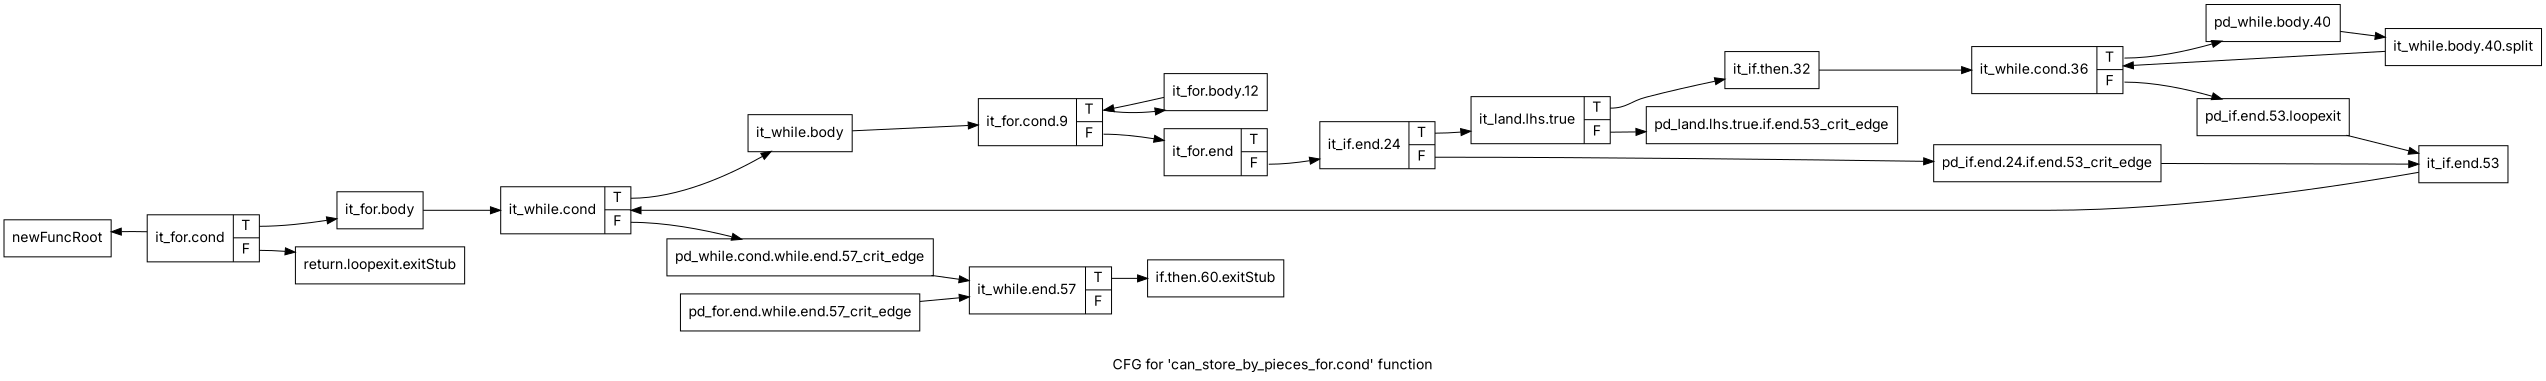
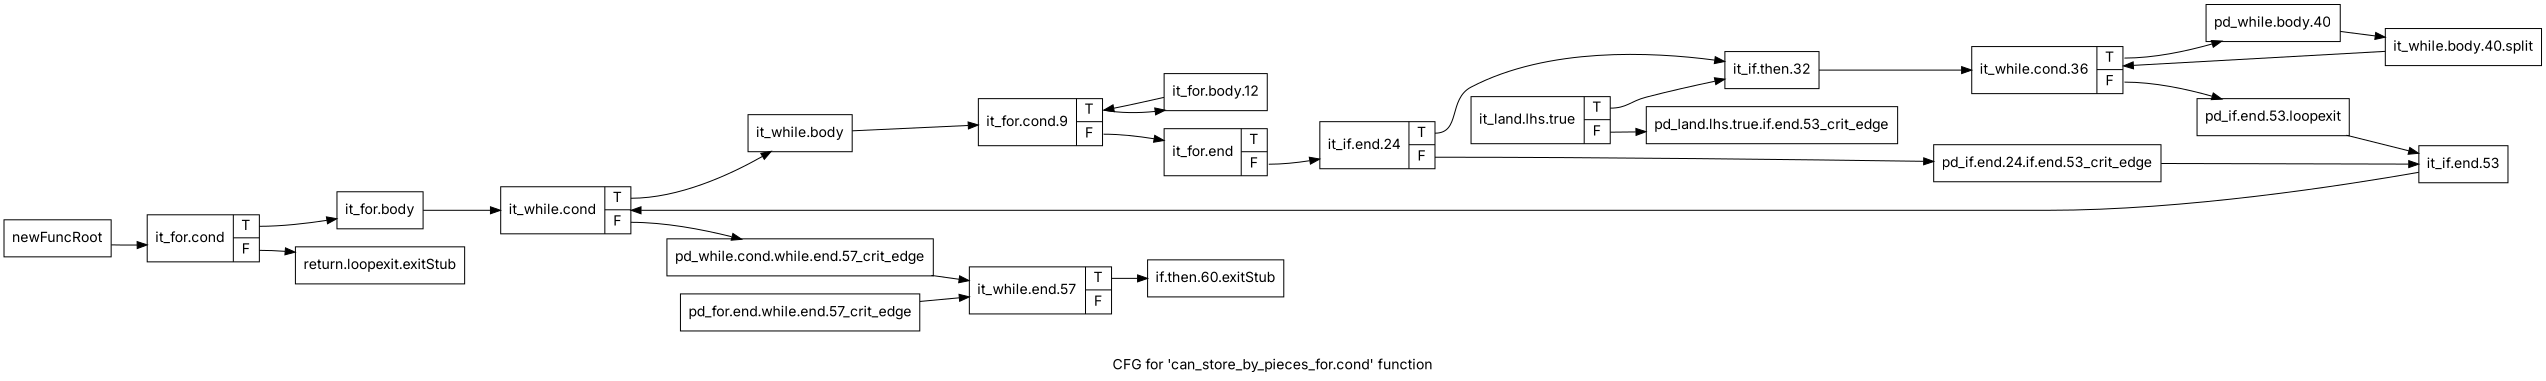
(1448, 133) -> (1560, 60)
(134, 232) -> (124, 245)
